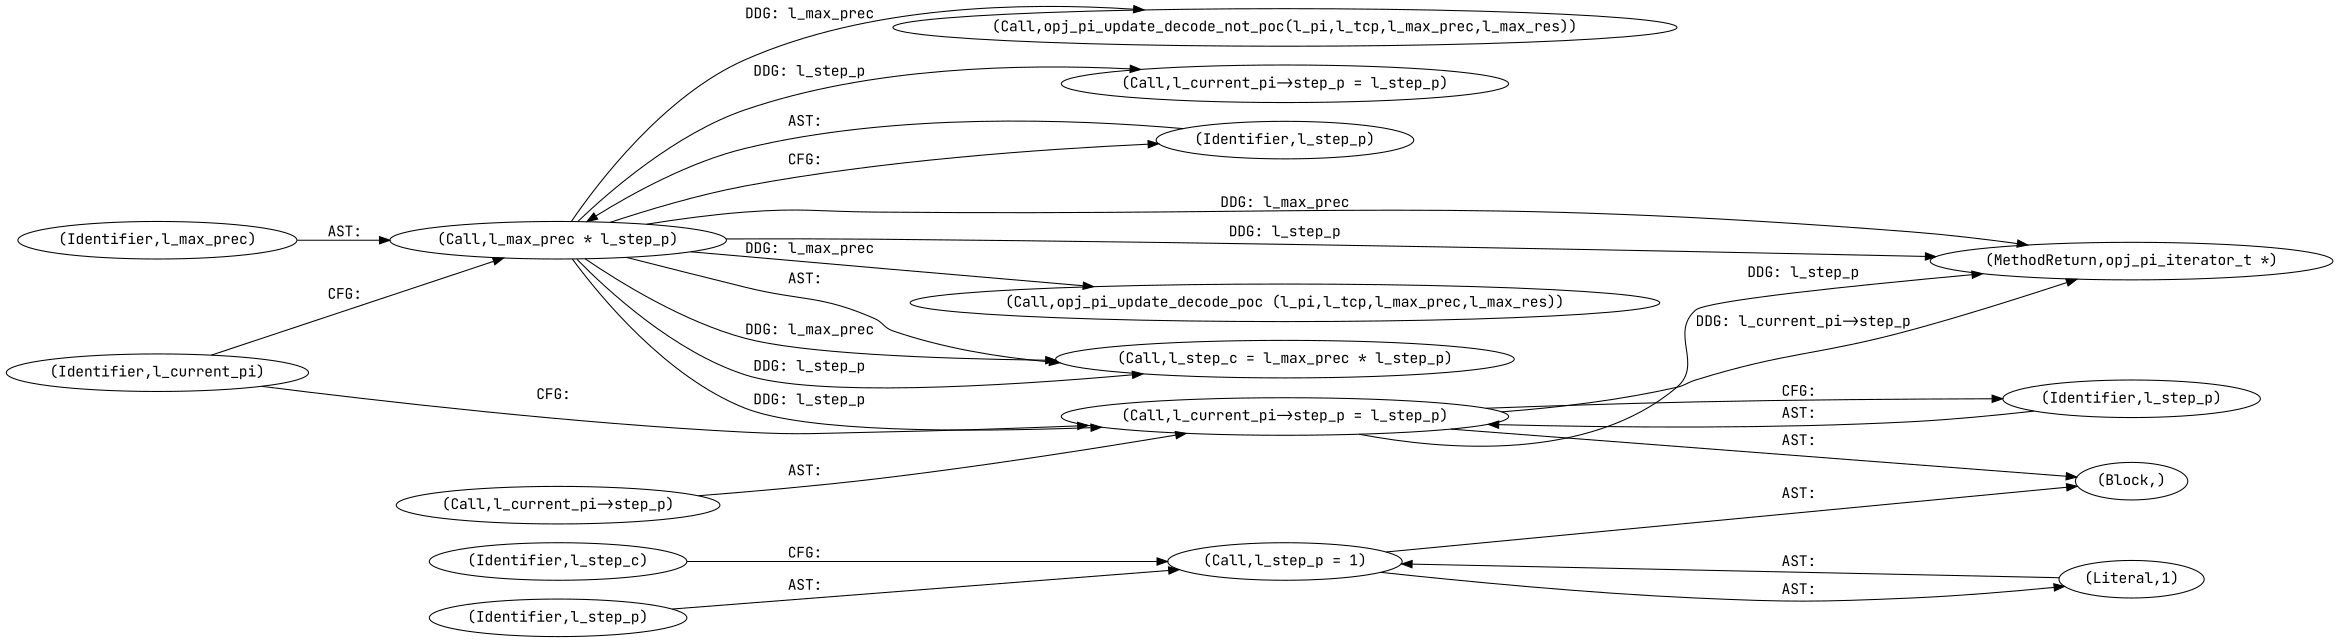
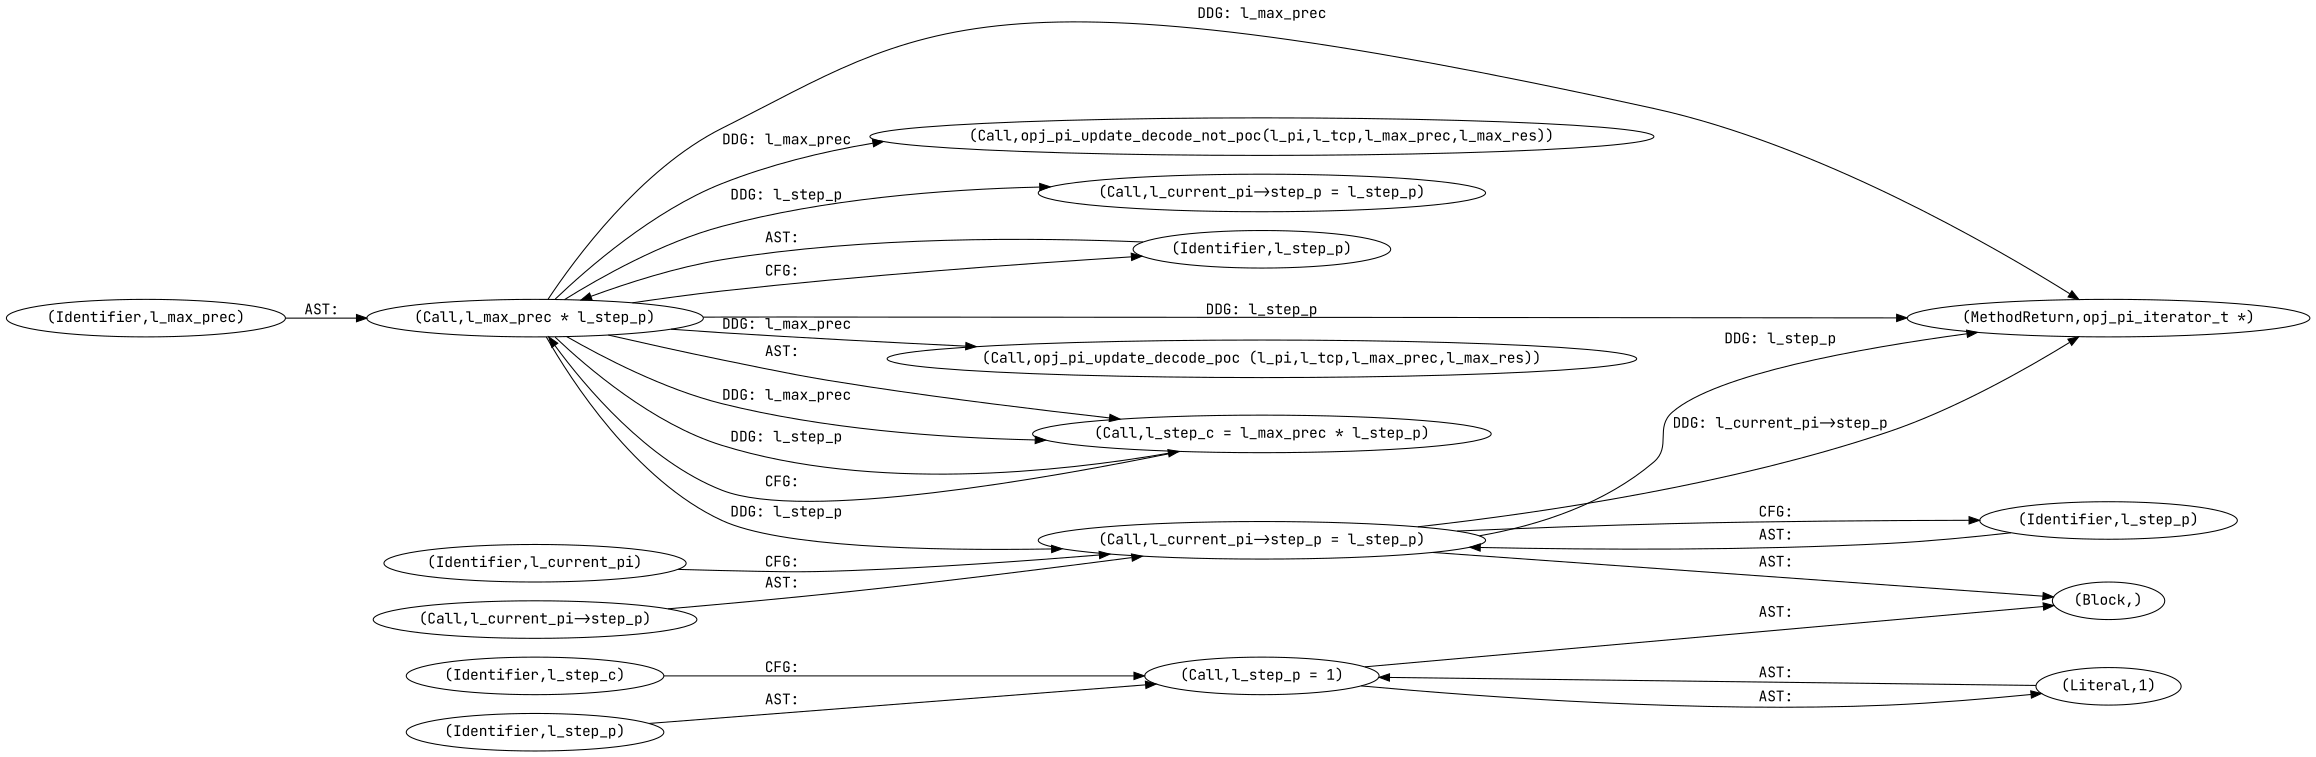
(352, 308) -> (841, 500)
